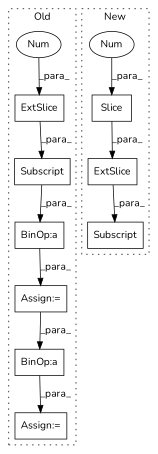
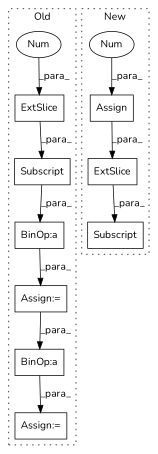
(112, 108) -> (112, 108)
